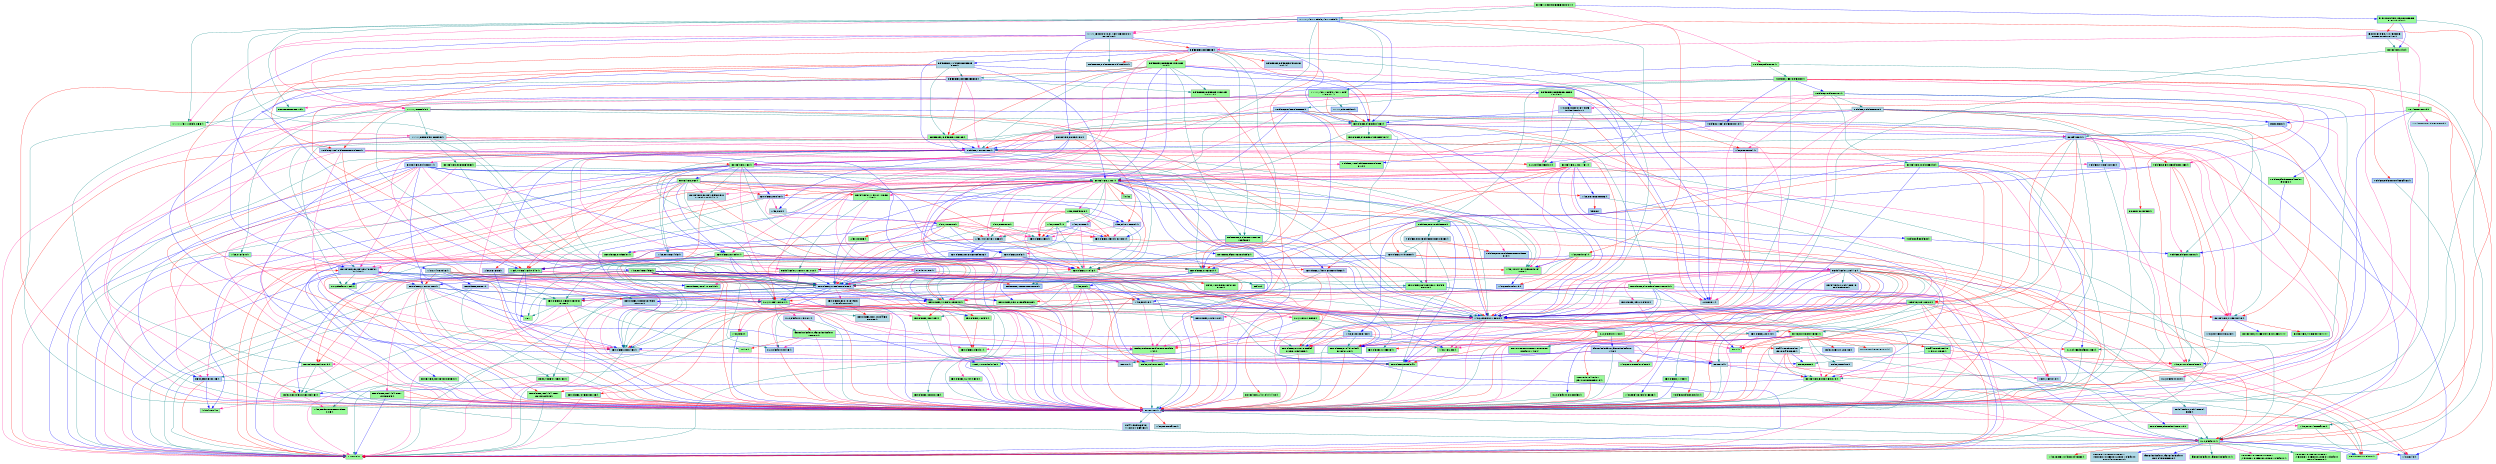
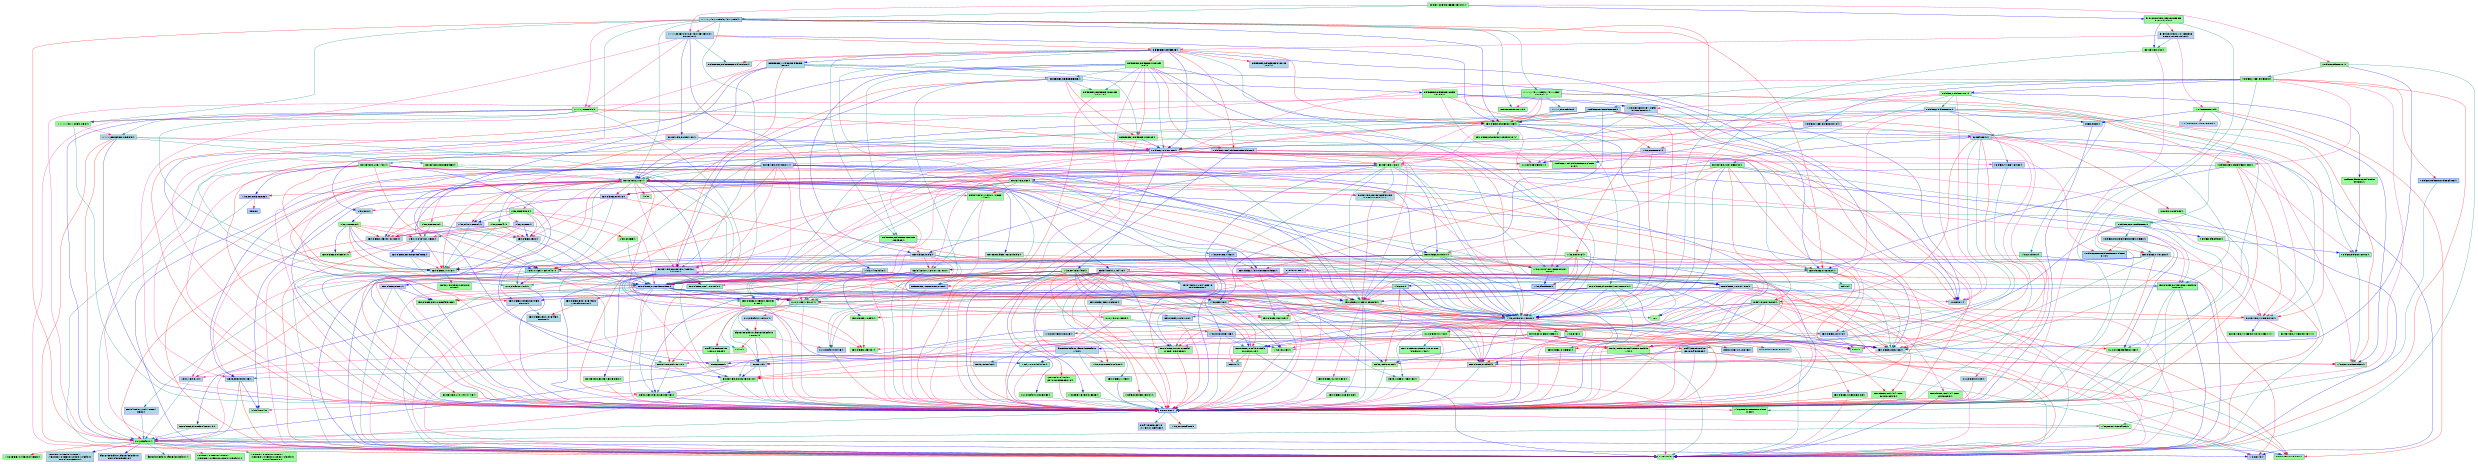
(953, 203) -> (1513, 208)
(493, 271) -> none
(1510, 286) -> (1544, 286)
